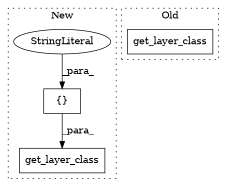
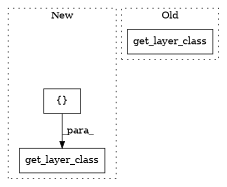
(62, 42) -> none
